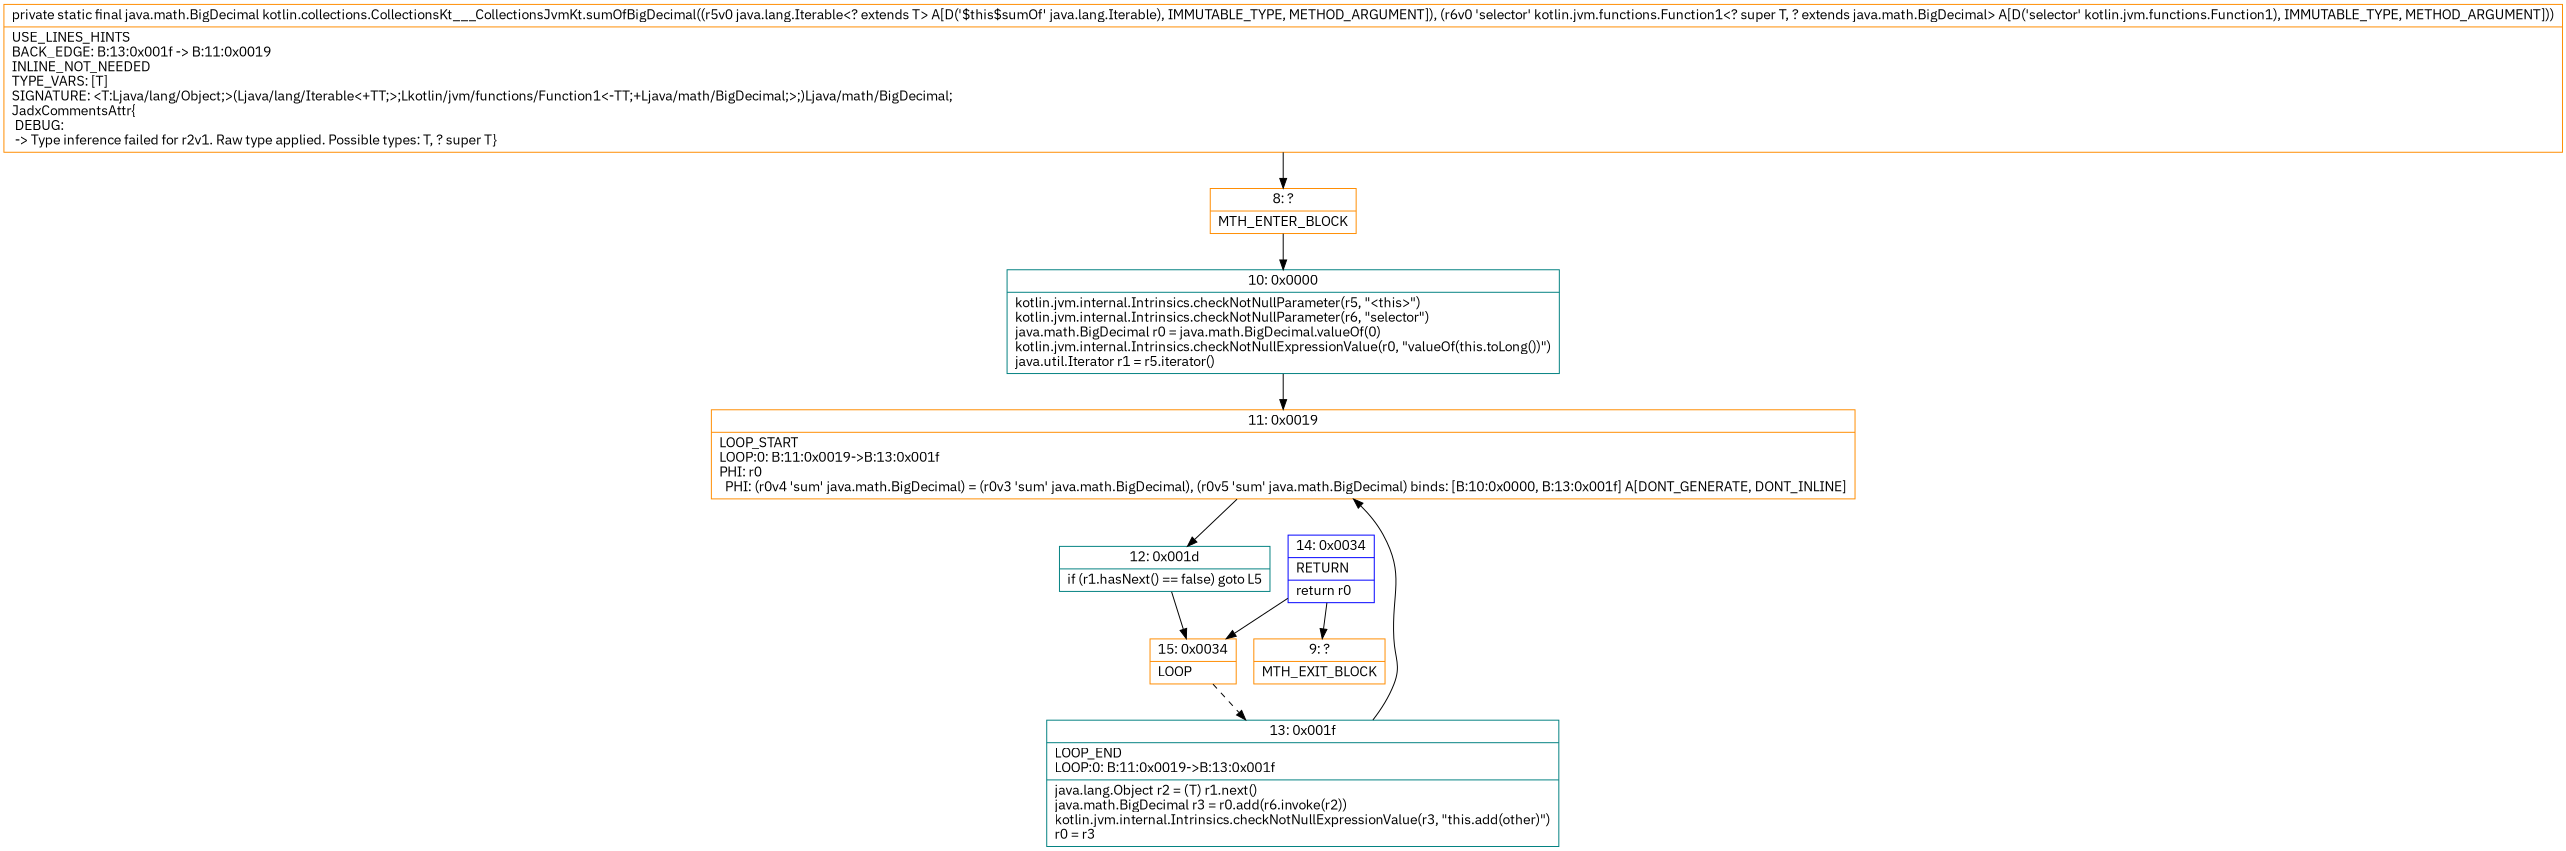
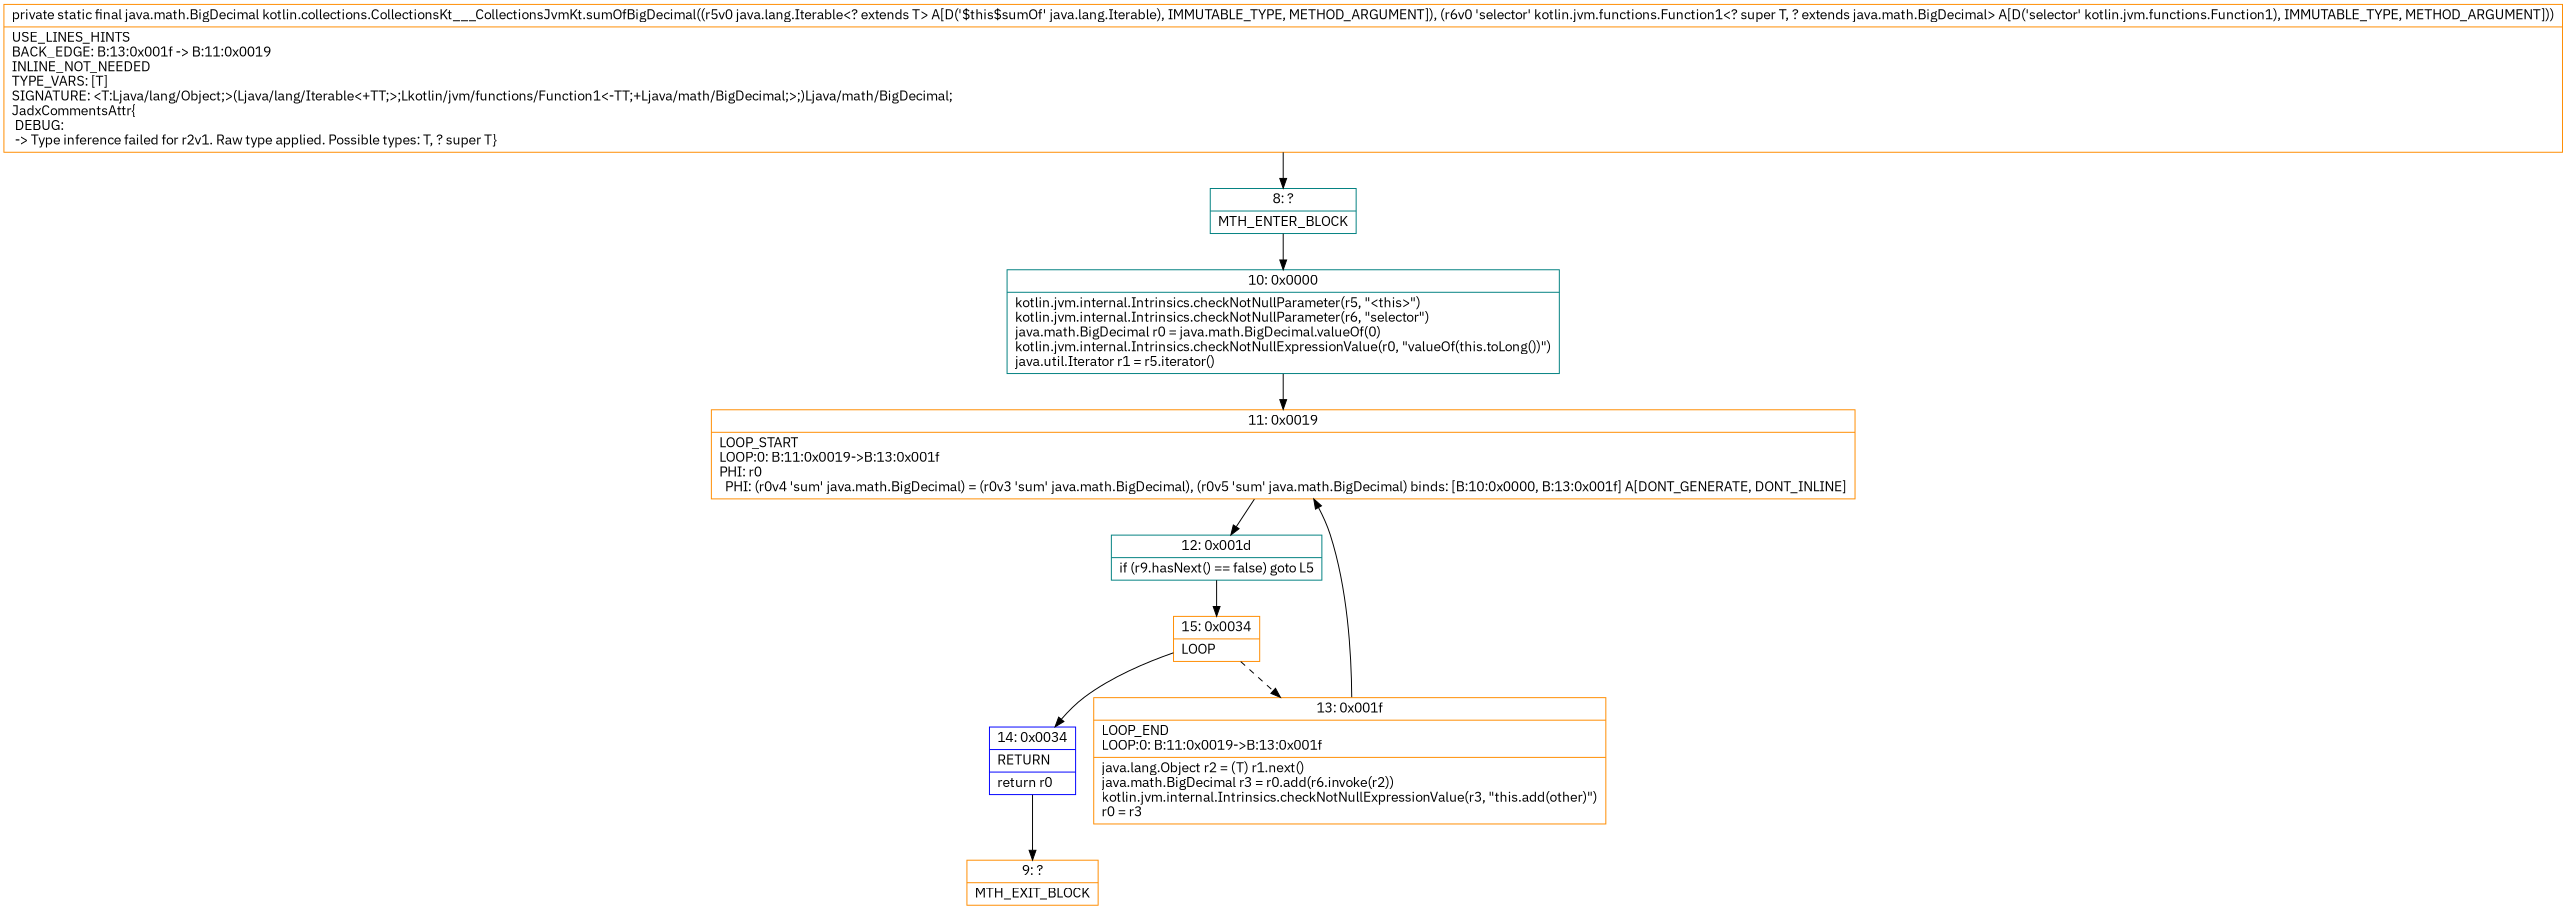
(1283, 211) -> (1283, 211)
(1165, 580) -> (1217, 568)
(1261, 616) -> (1113, 679)
(1303, 783) -> (1350, 761)
